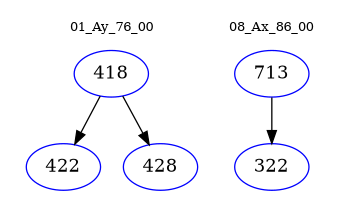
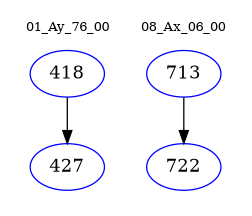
(272, 28) -> (184, 28)
(63, 167) -> none
(161, 167) -> (67, 167)
(272, 167) -> (184, 167)
